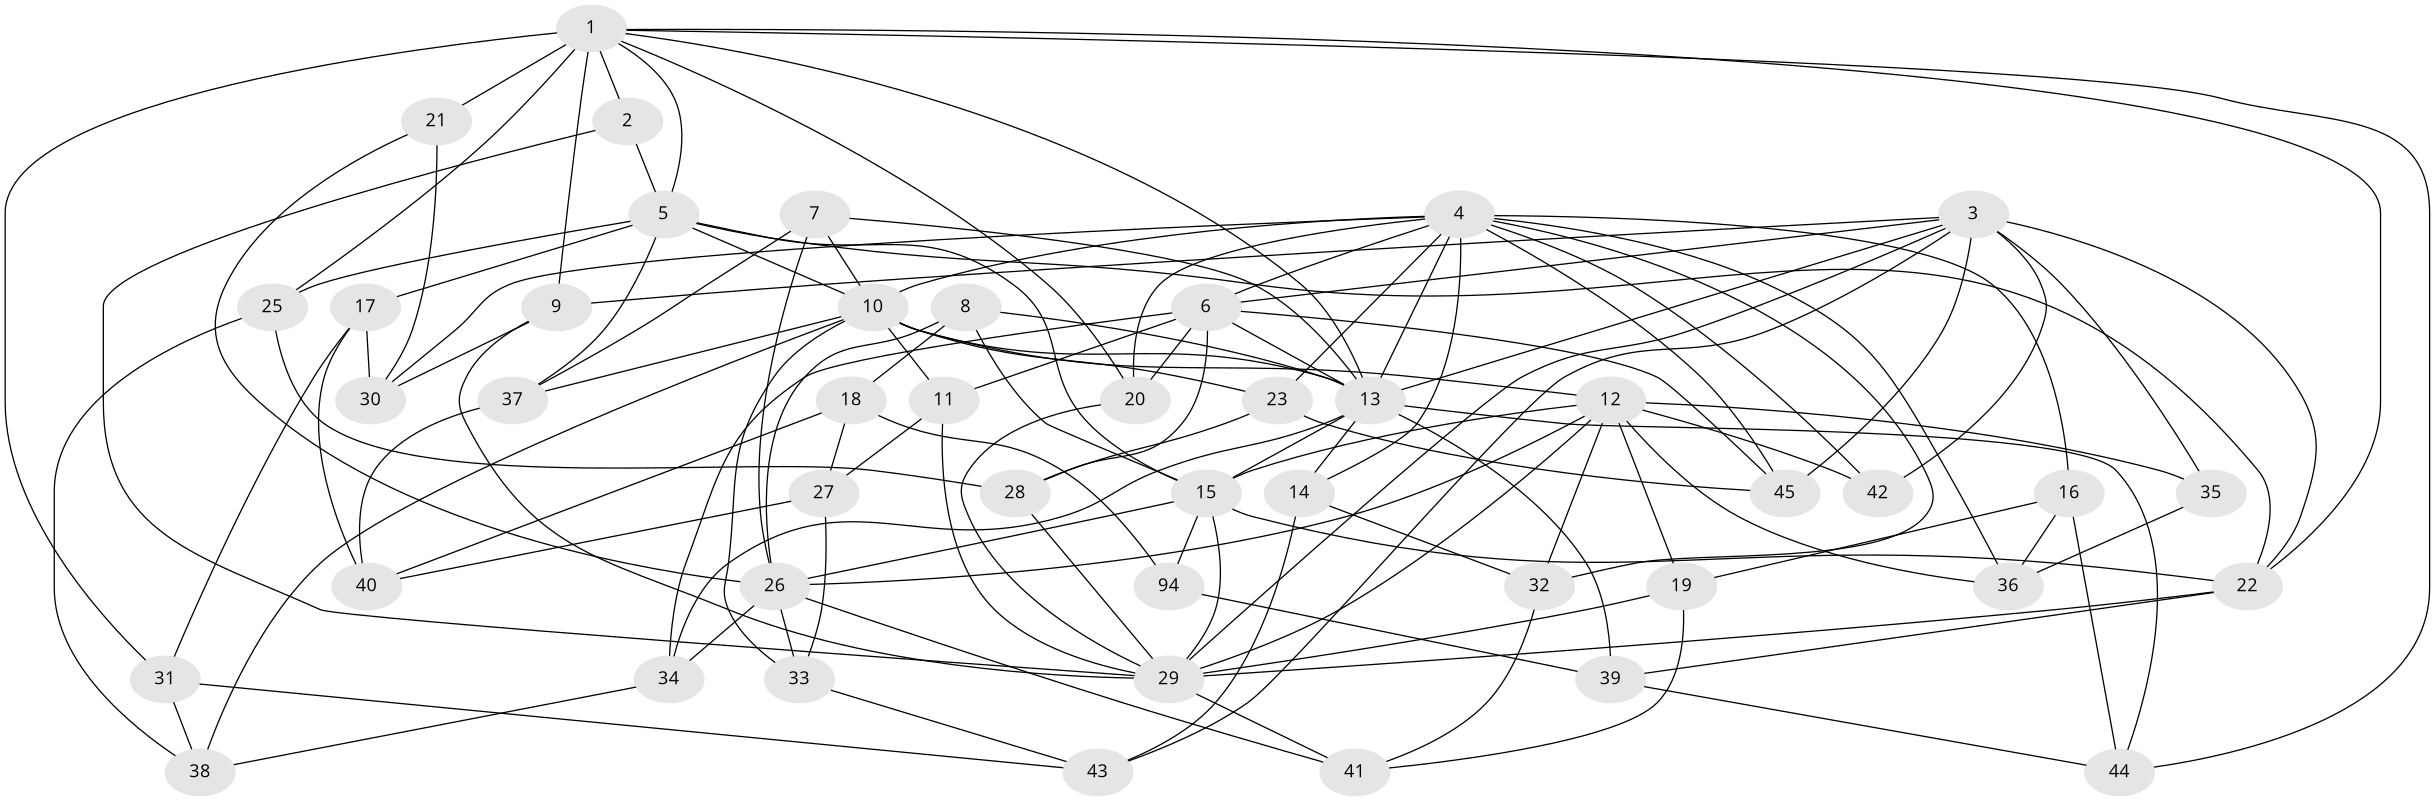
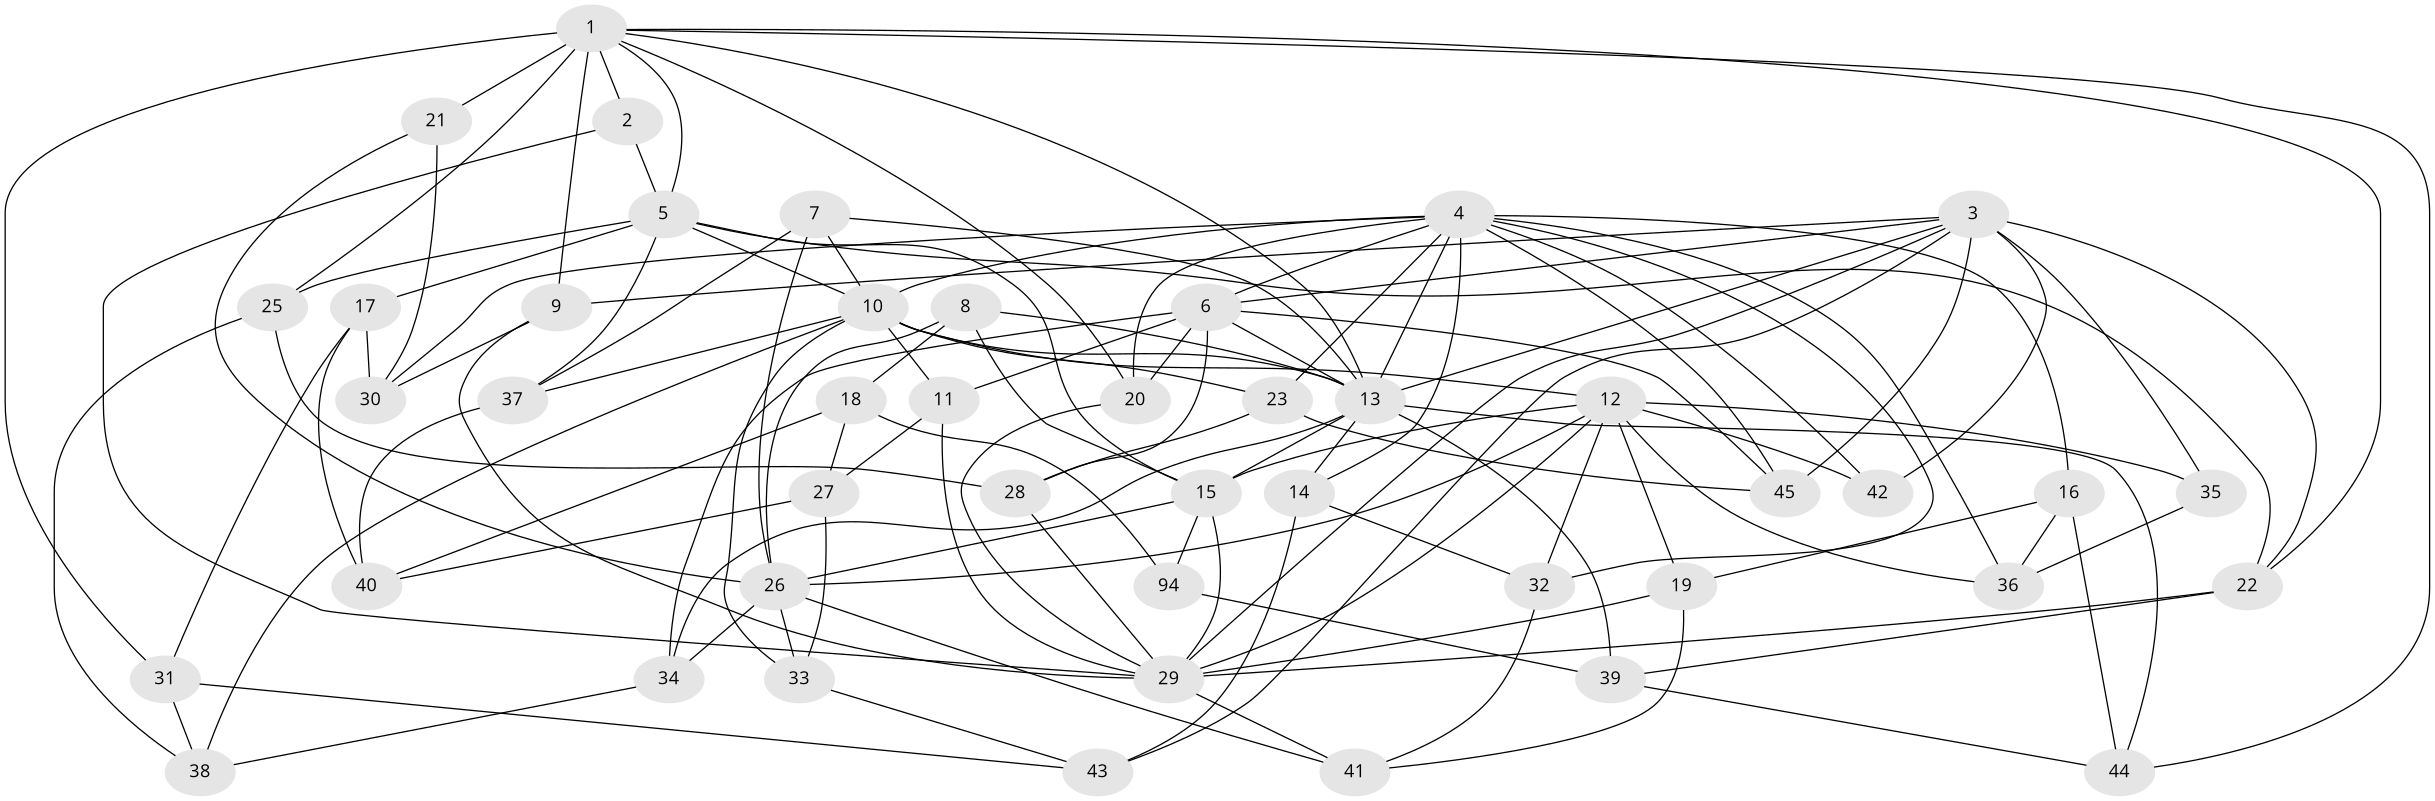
(1597, 562) -> none
